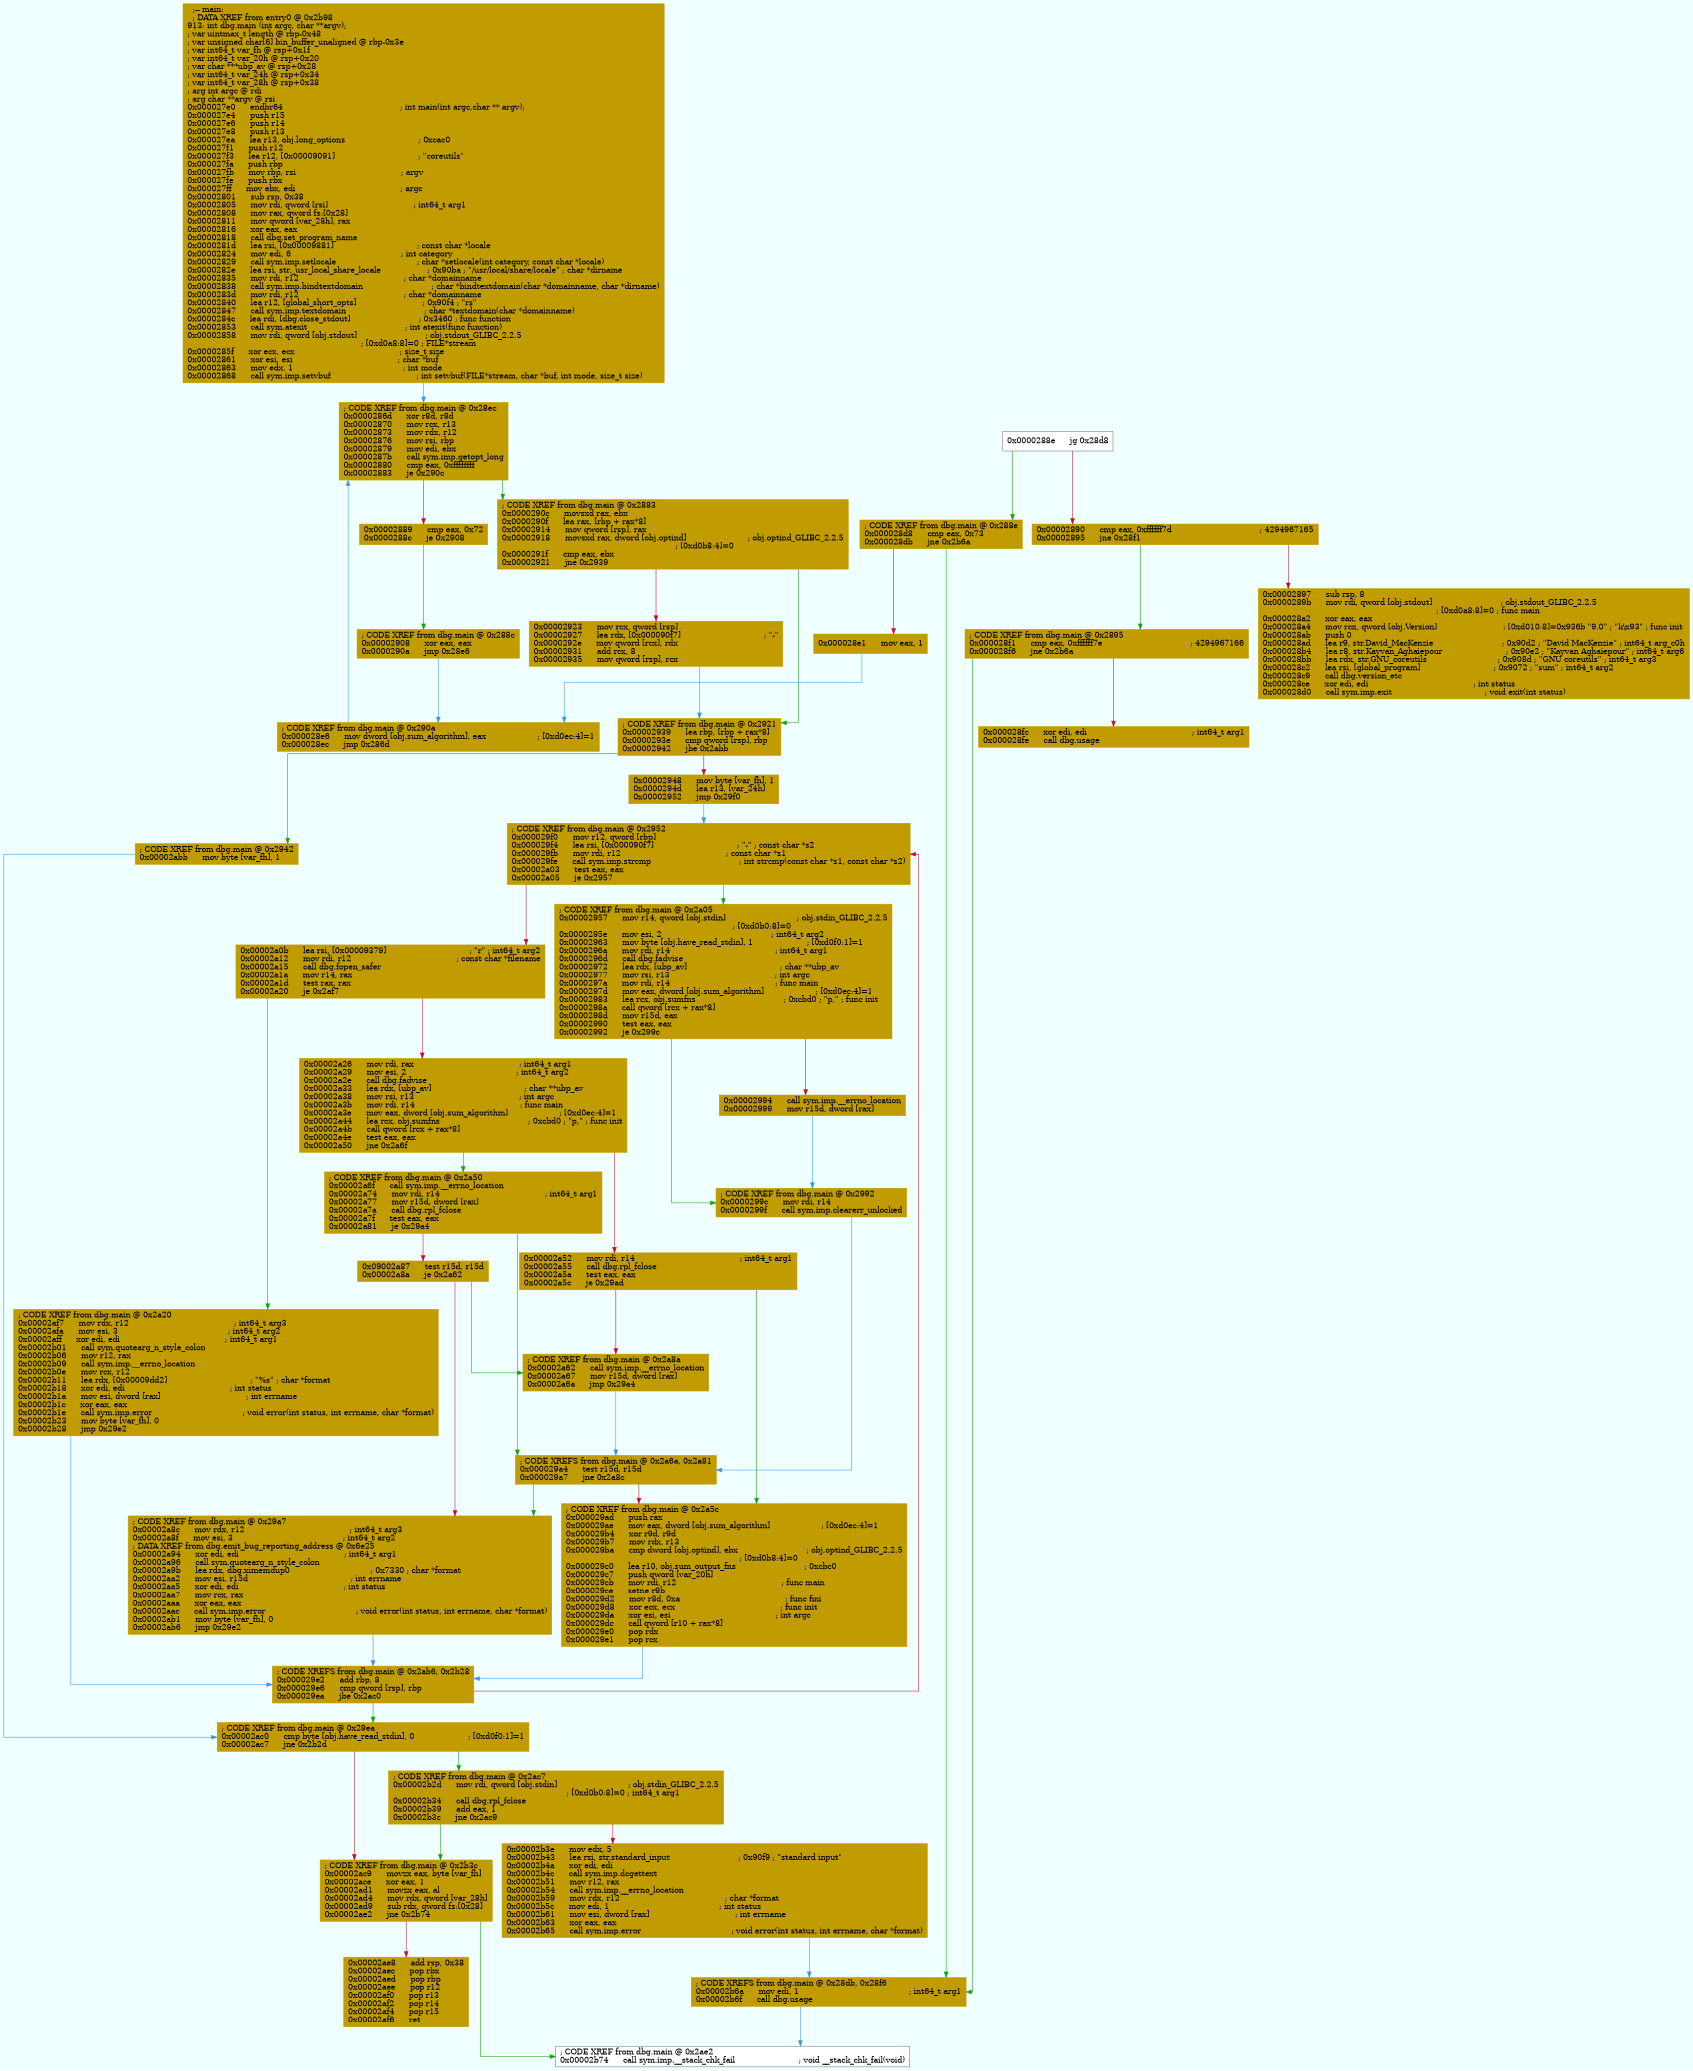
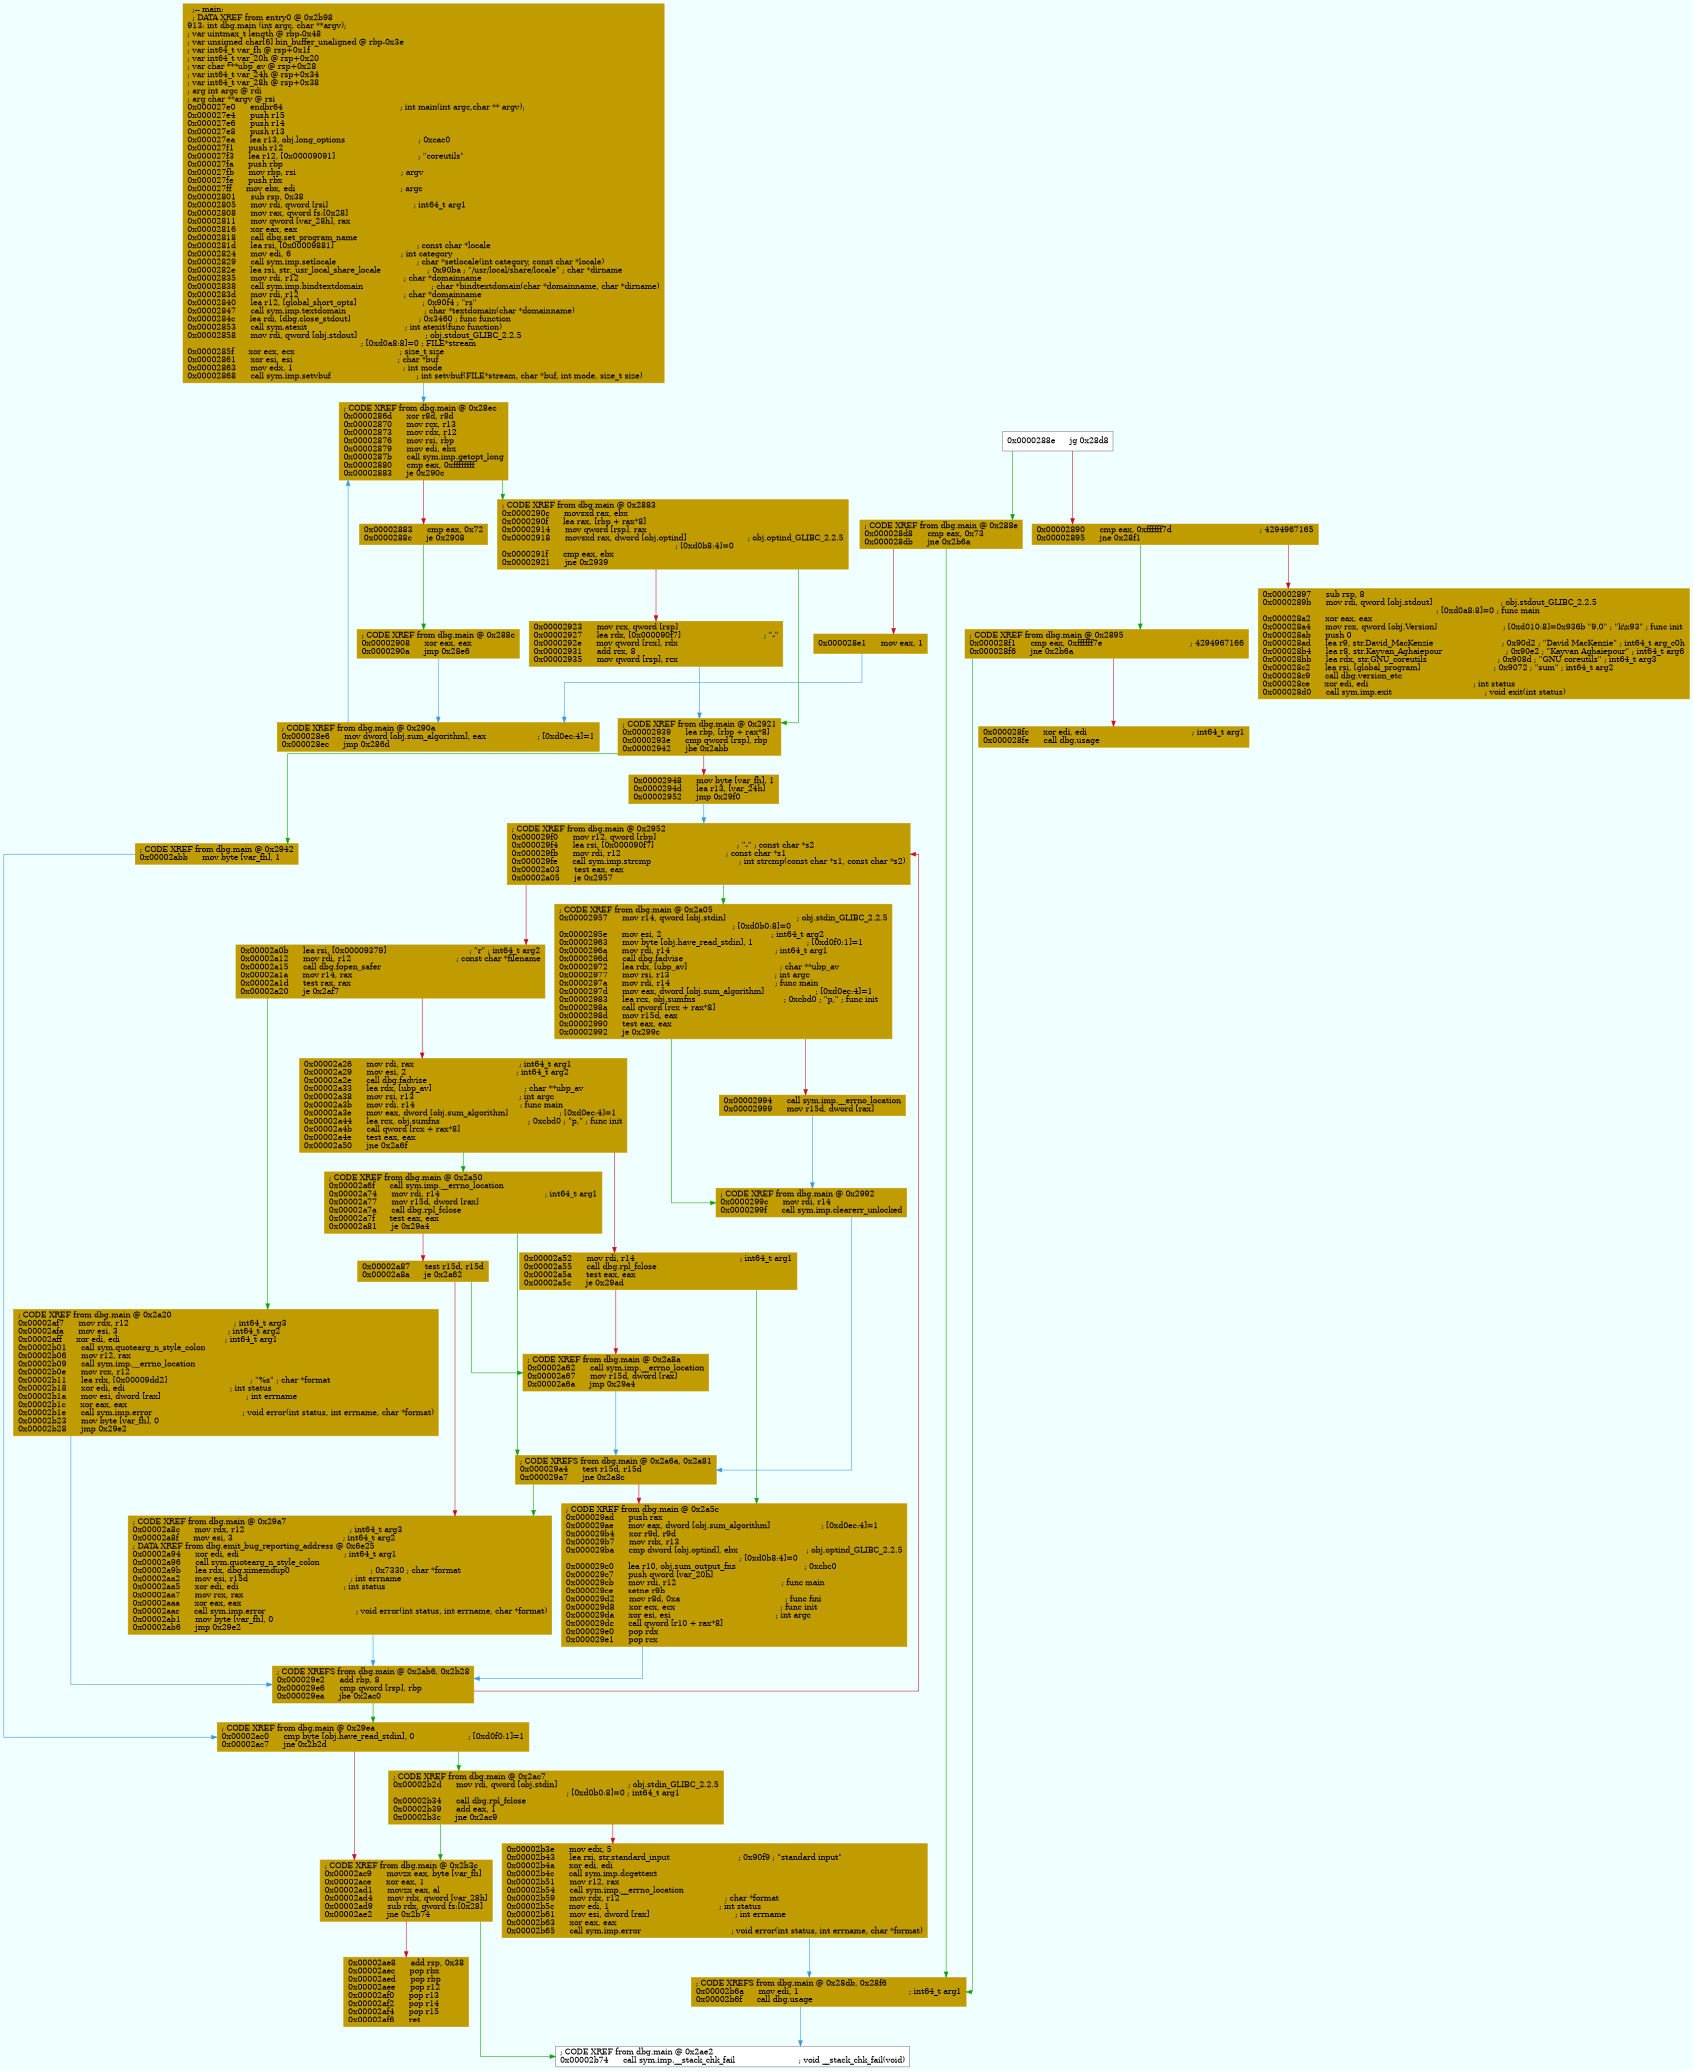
(424, 534) -> (424, 534)
(423, 1271) -> (423, 1271)
